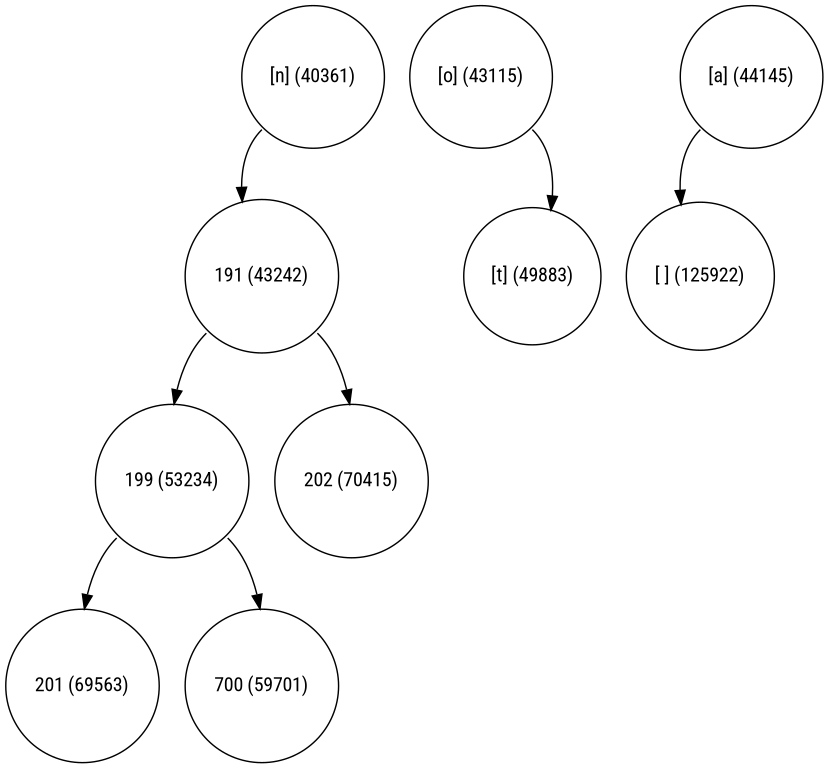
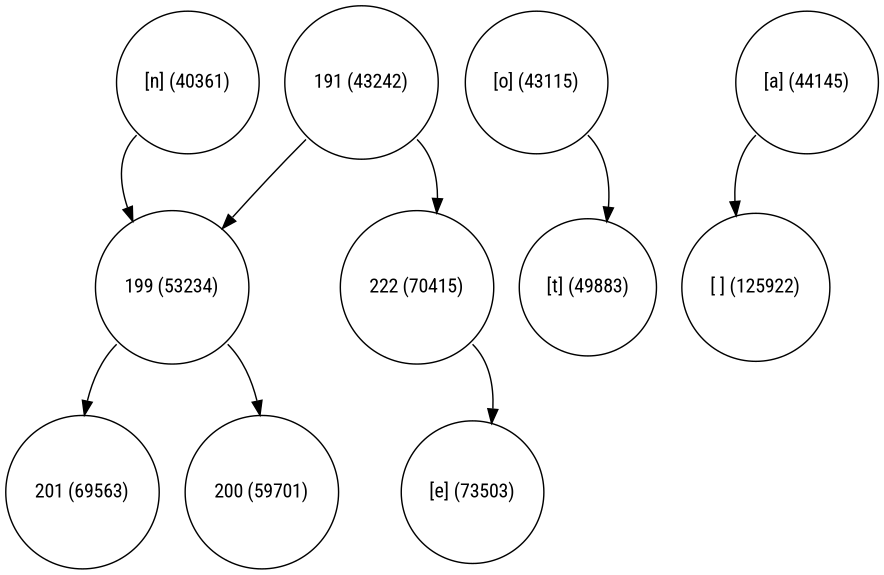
(246, 156) -> (122, 170)
(352, 481) -> (417, 287)
none -> (473, 492)
(262, 686) -> (262, 492)
